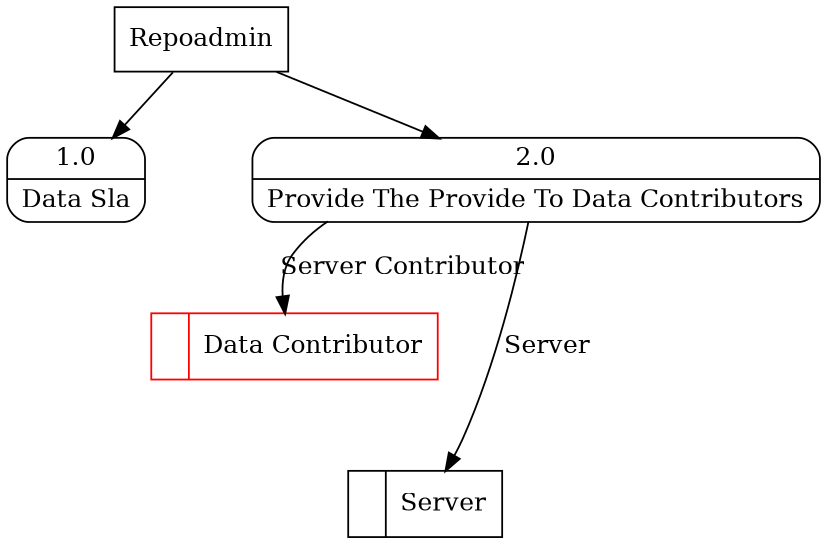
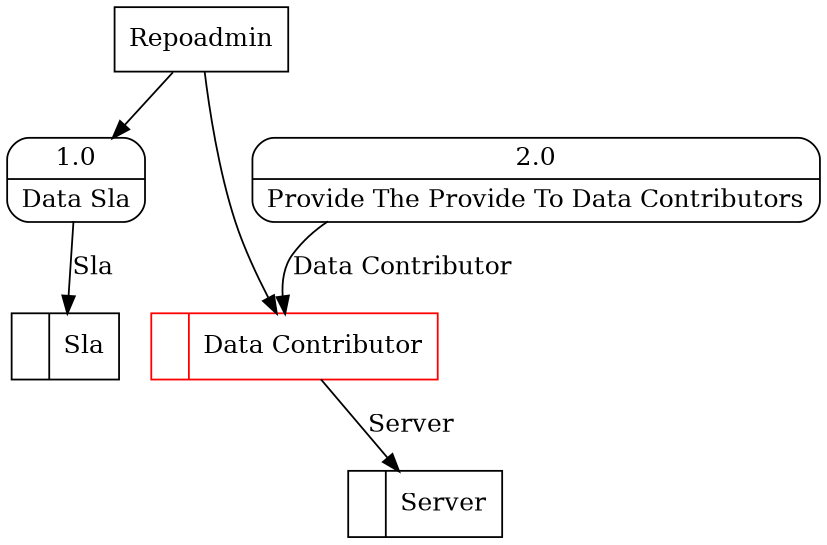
(350, 102) -> (226, 188)
(403, 268) -> (403, 268)
(498, 340) -> (354, 418)
none -> (65, 346)
